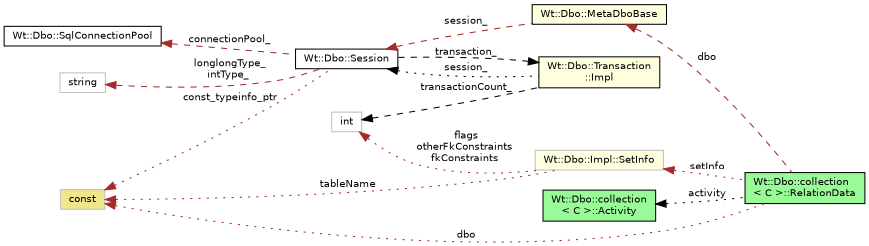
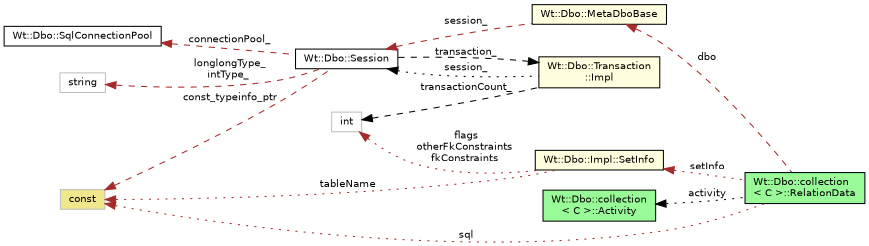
(225, 131) -> (225, 131)
(599, 160) -> (599, 160)
(465, 235) -> (465, 235)
